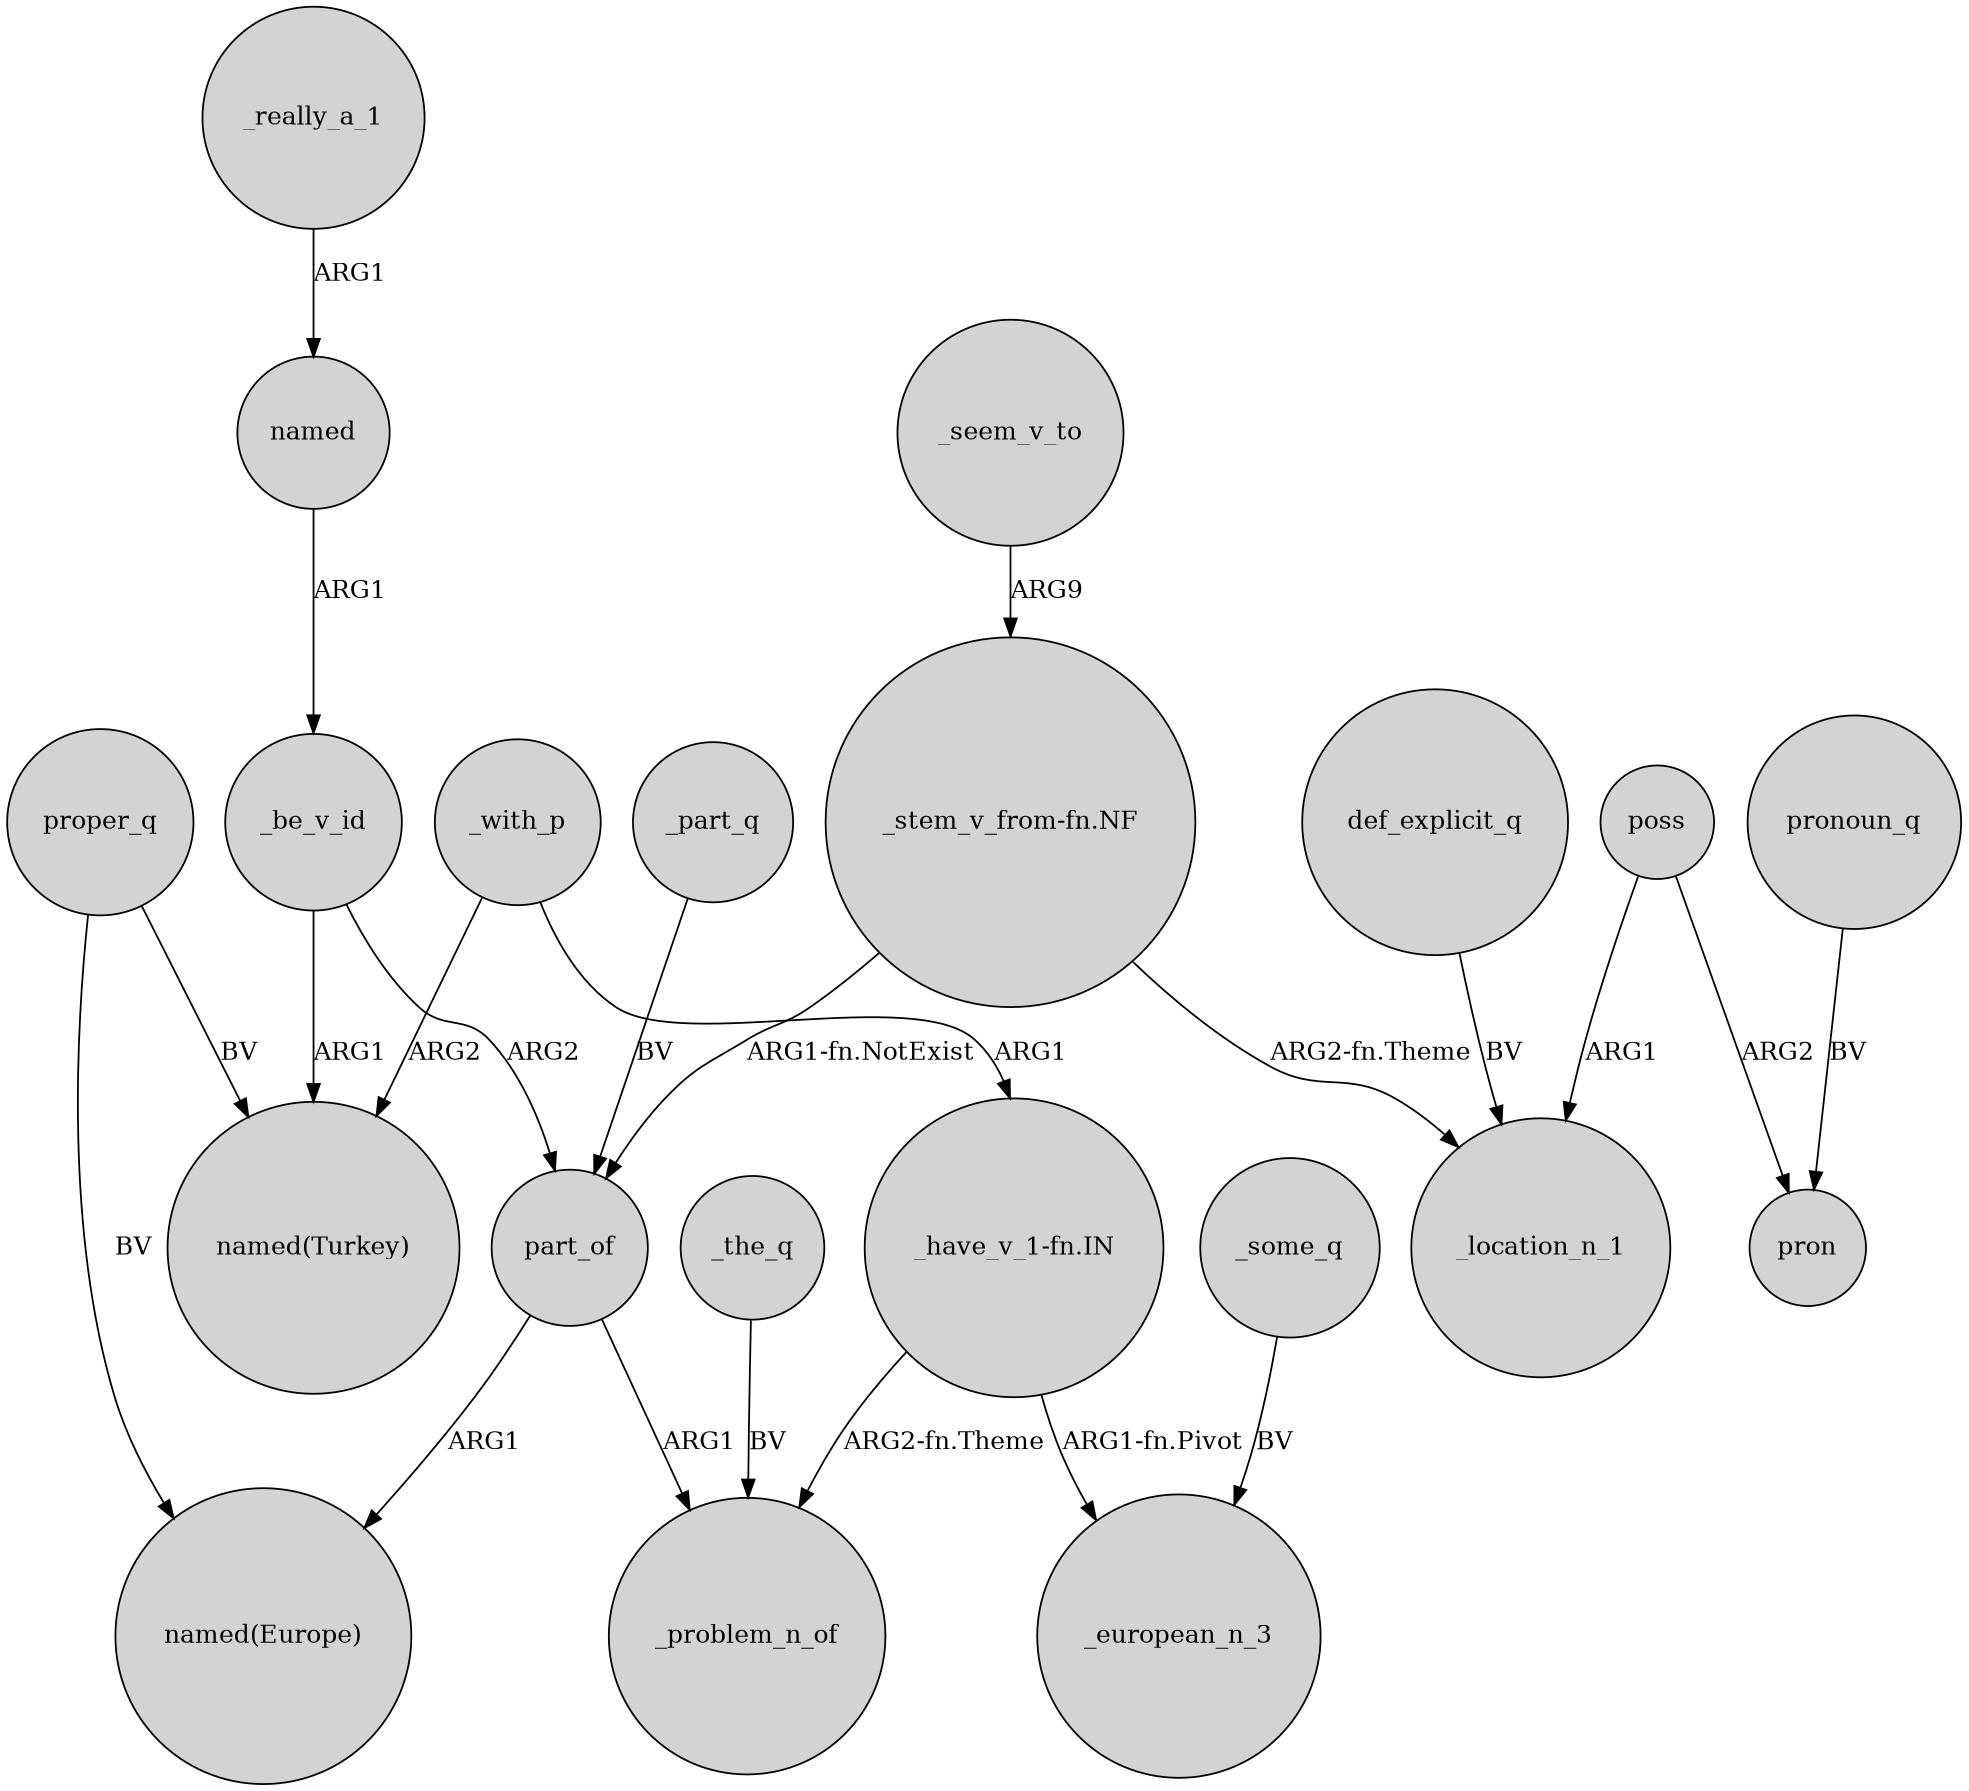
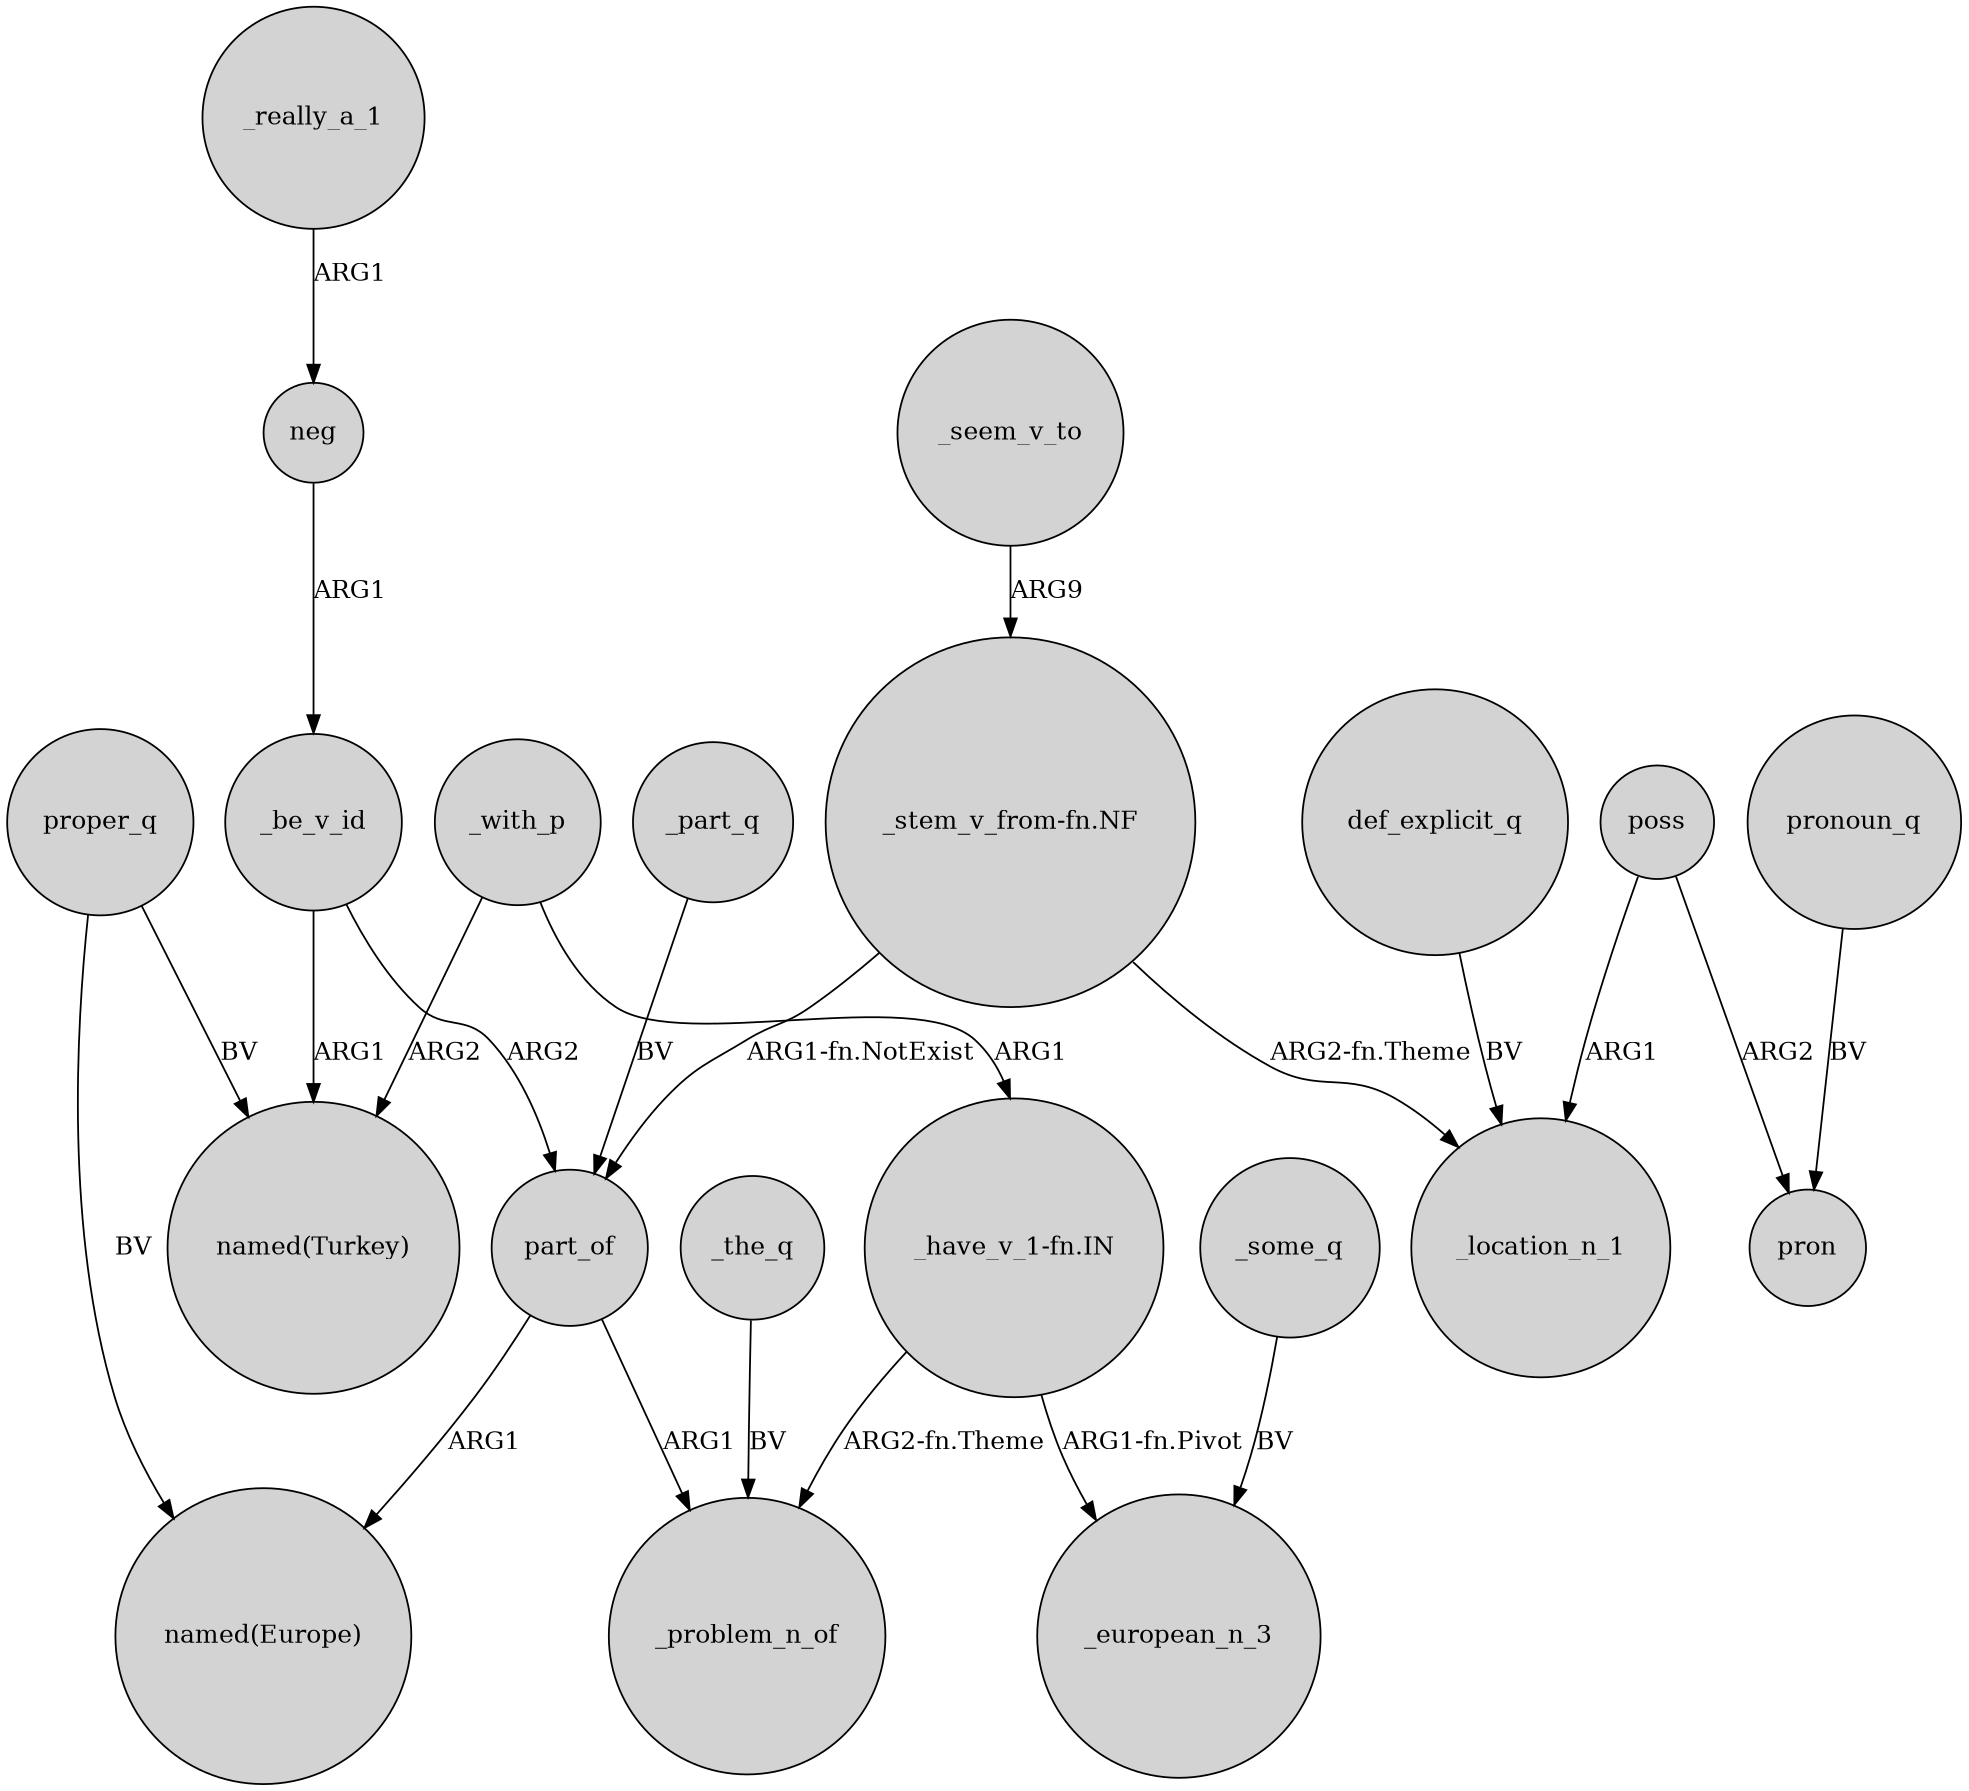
(314, 433) -> (314, 433)
